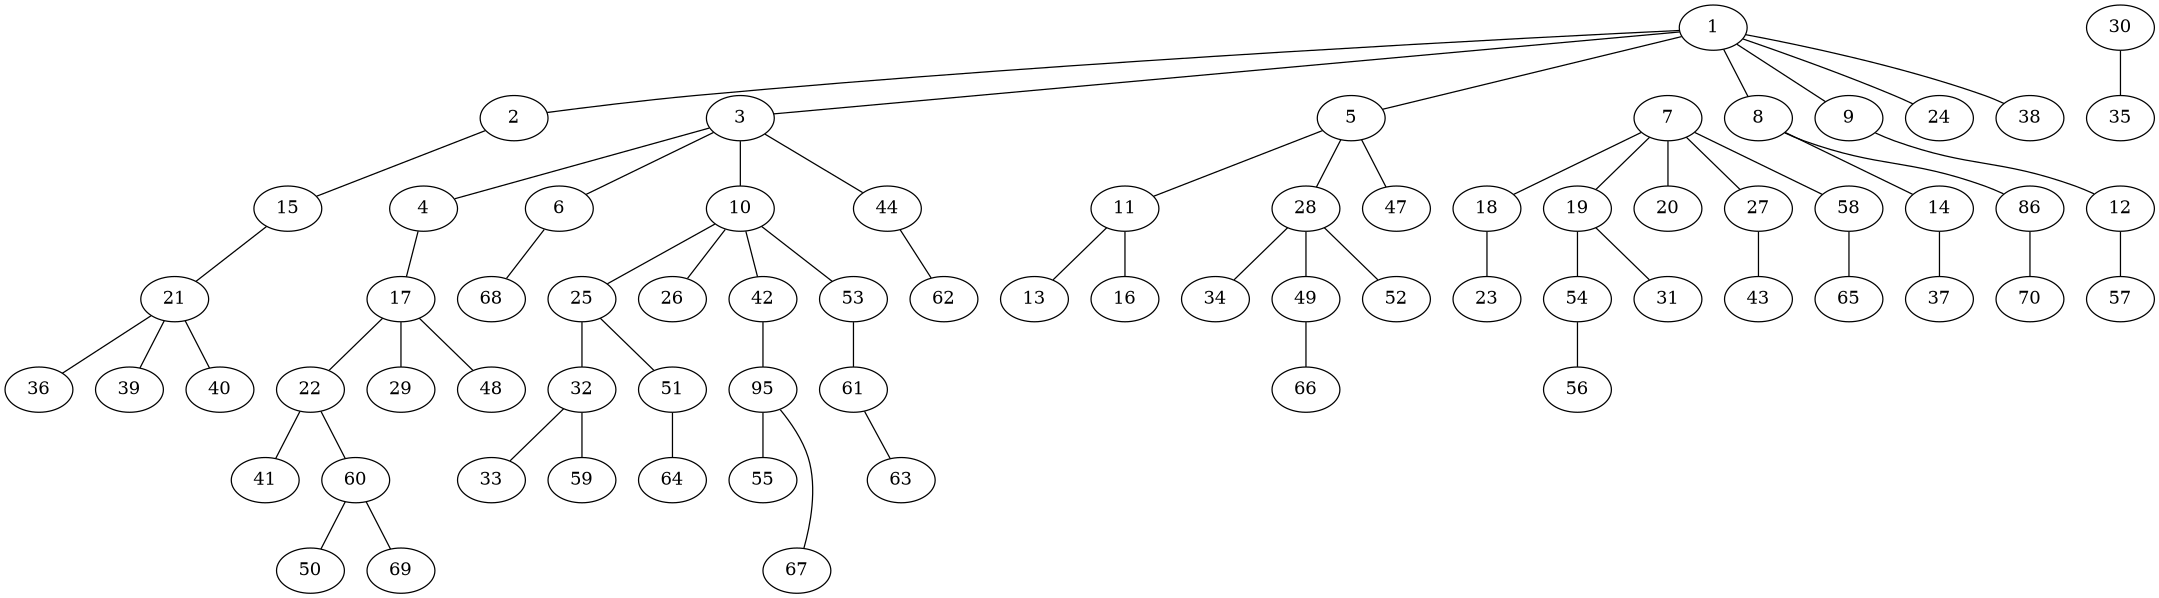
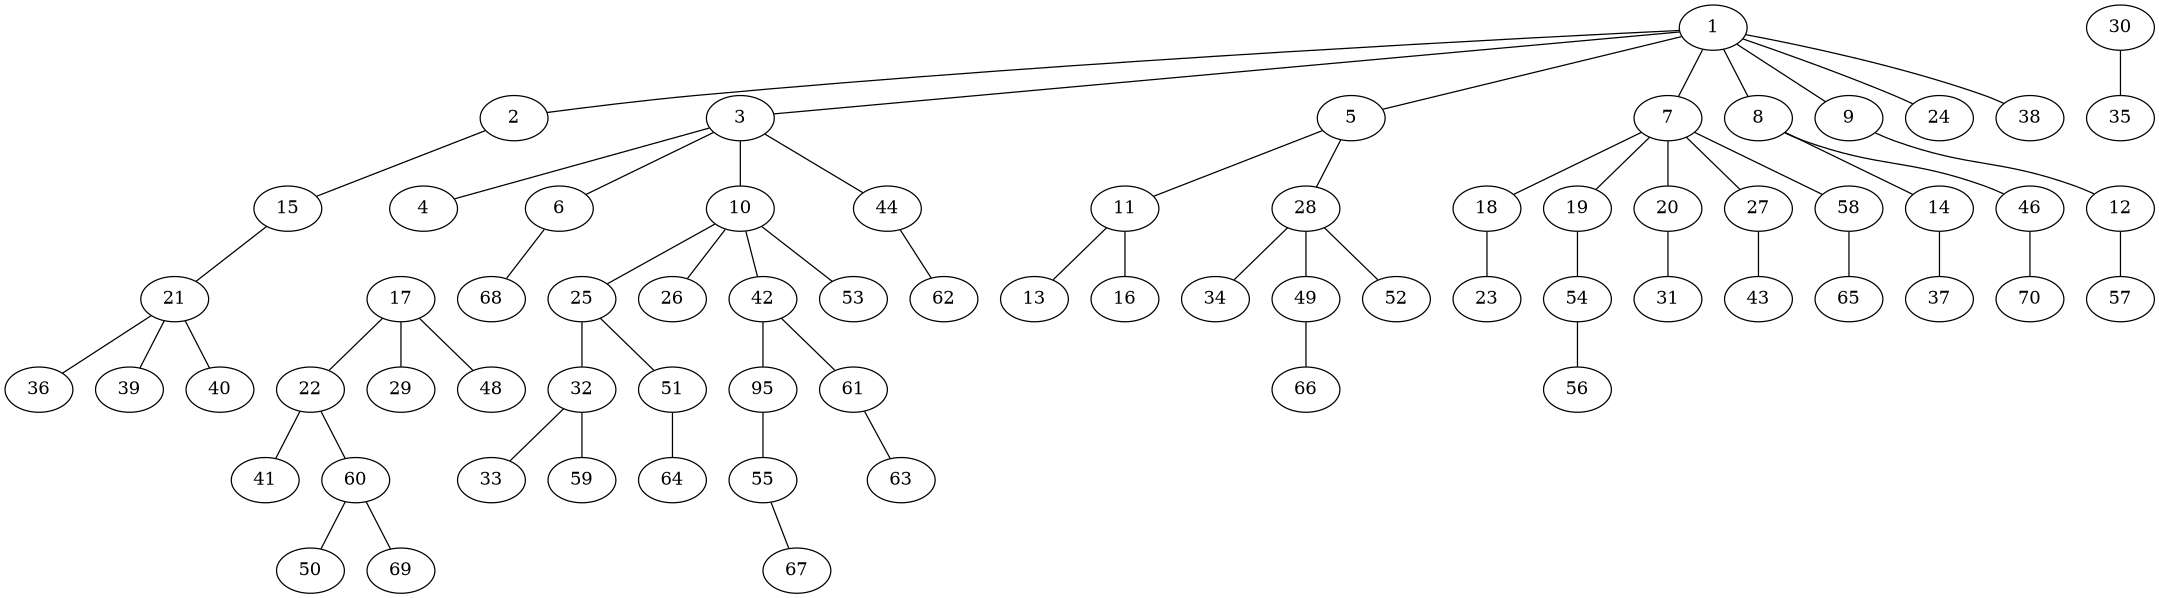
none -> (1691, 73)
(1396, 209) -> none
(2030, 209) -> (2030, 209)
(412, 254) -> none
(1623, 254) -> (1668, 254)
(853, 345) -> (808, 344)
(812, 475) -> (780, 525)
